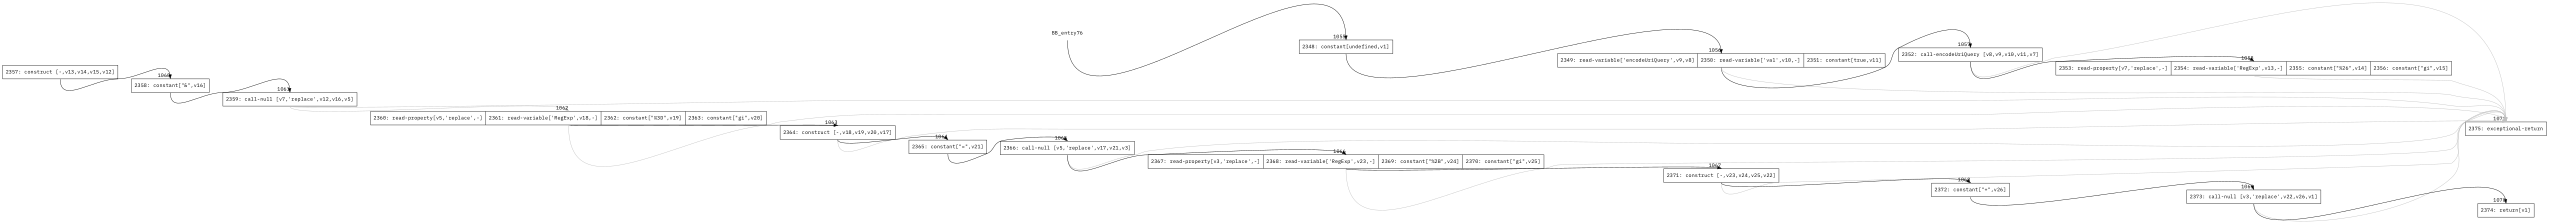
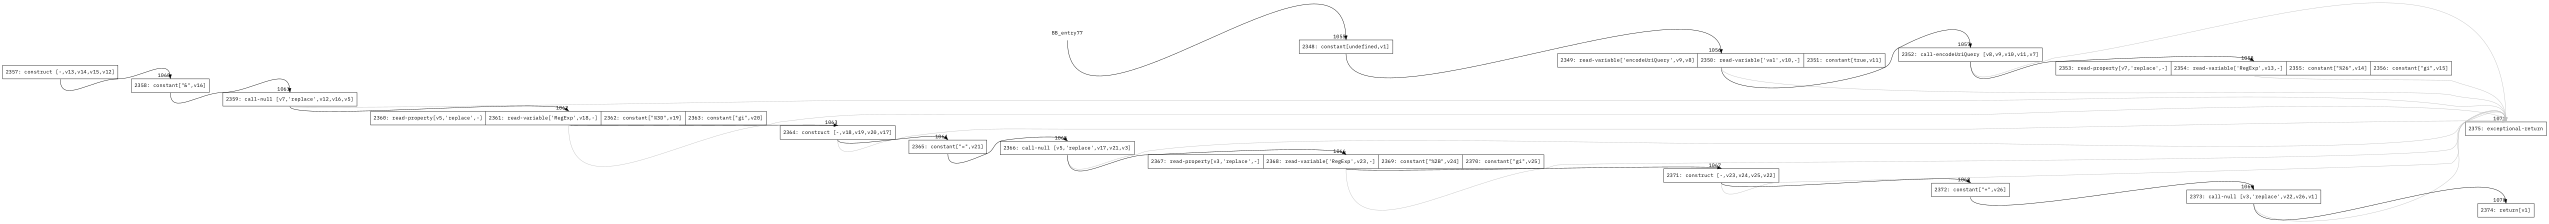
(1067, 33) -> (1067, 33)
(420, 109) -> (420, 109)
